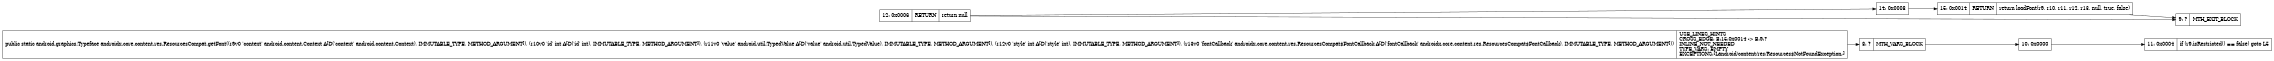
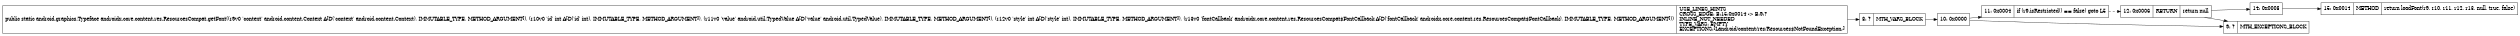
(1983, 9) -> (2368, 9)
none -> (2113, 12)
(2151, 16) -> (2095, 24)
(2215, 20) -> (2273, 27)
